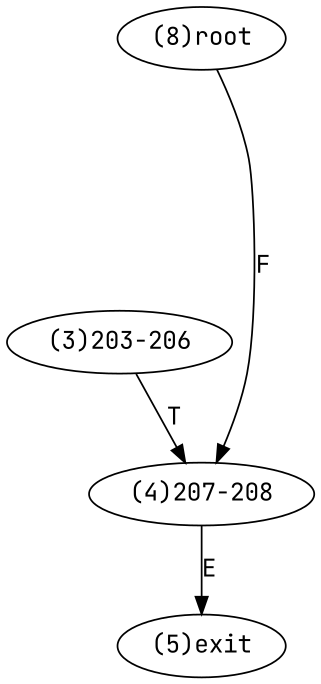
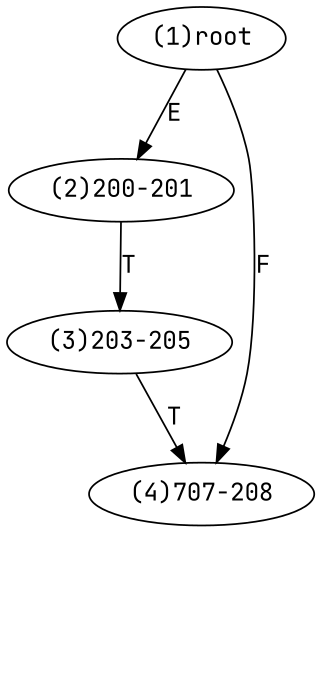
(202, 38) -> (202, 38)
none -> (121, 190)
(120, 342) -> (120, 342)
(202, 494) -> (202, 494)
(202, 646) -> none
